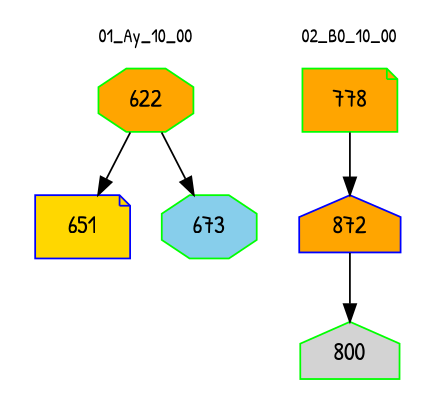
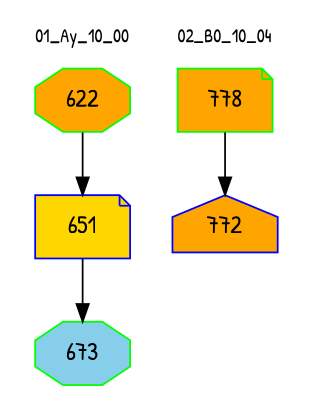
(350, 38) -> (225, 38)
(174, 156) -> (83, 282)
(350, 227) -> (225, 227)
(350, 353) -> none
